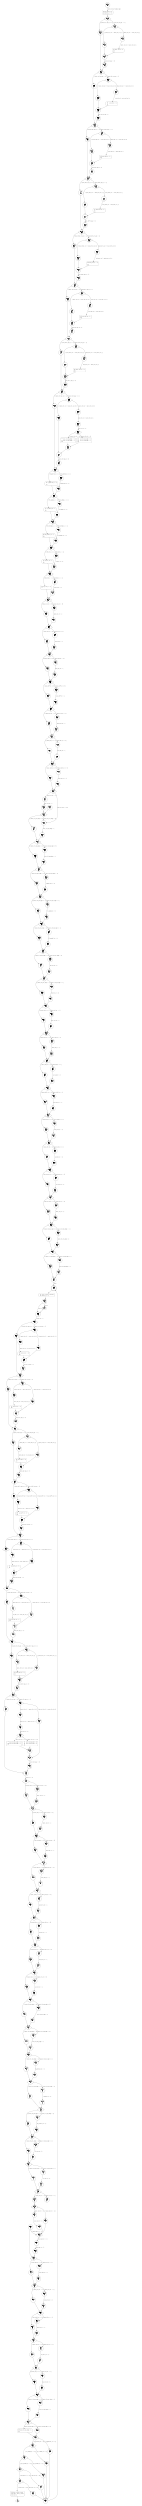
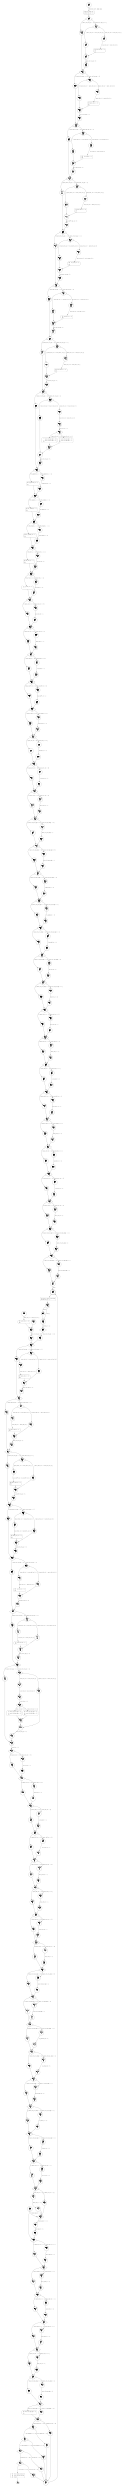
(57, 811) -> (28, 797)
(34, 1330) -> none
none -> (40, 2182)
